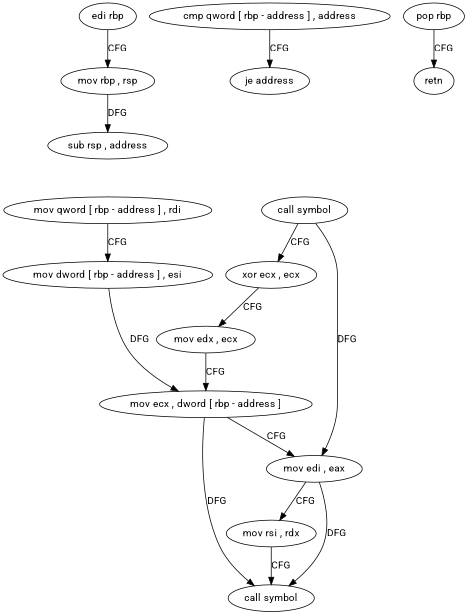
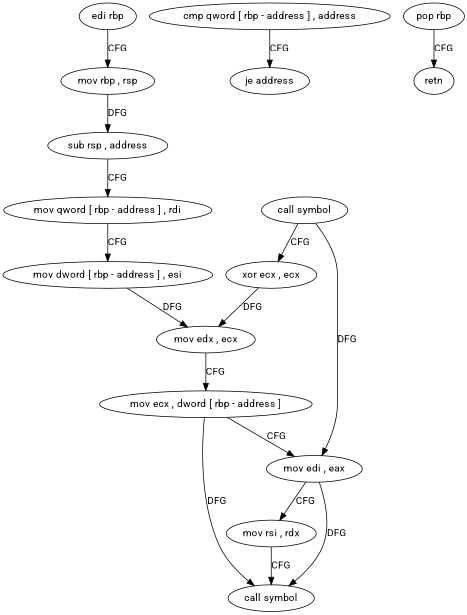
none -> (108, 174)
(253, 307) -> (253, 307)
(126, 347) -> (154, 306)
